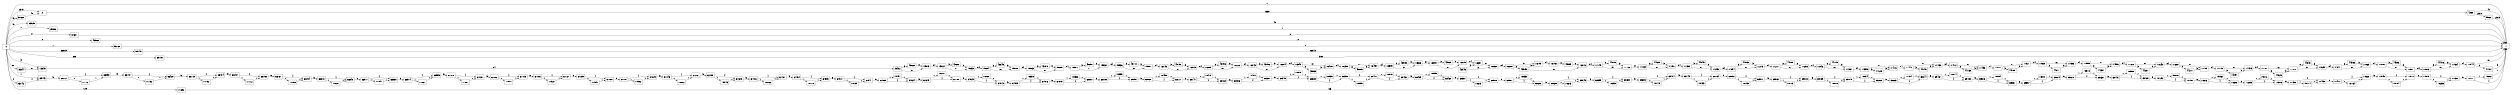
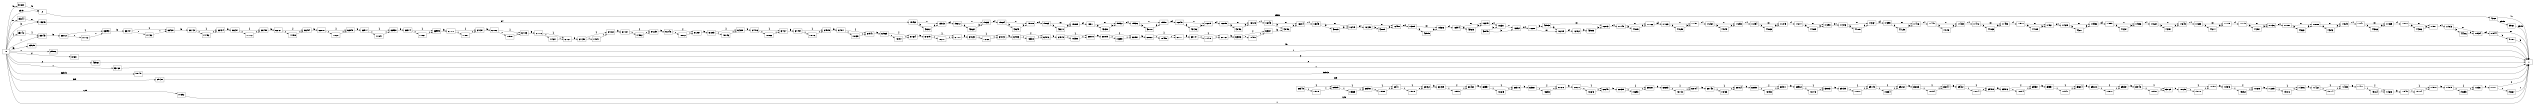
(1274, 79) -> (1277, 31)
